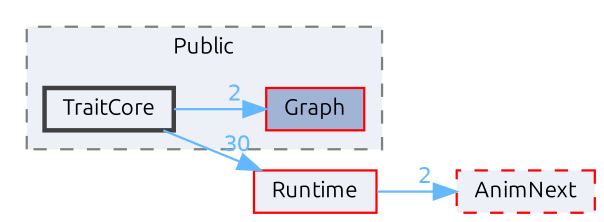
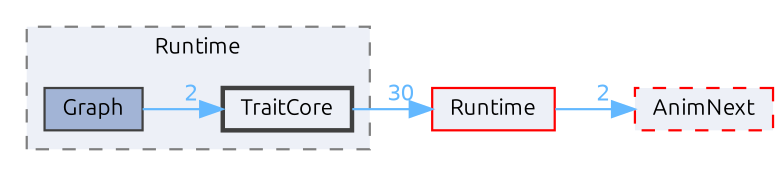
(204, 48) -> (198, 48)
(209, 109) -> (171, 109)
(315, 109) -> (94, 109)
